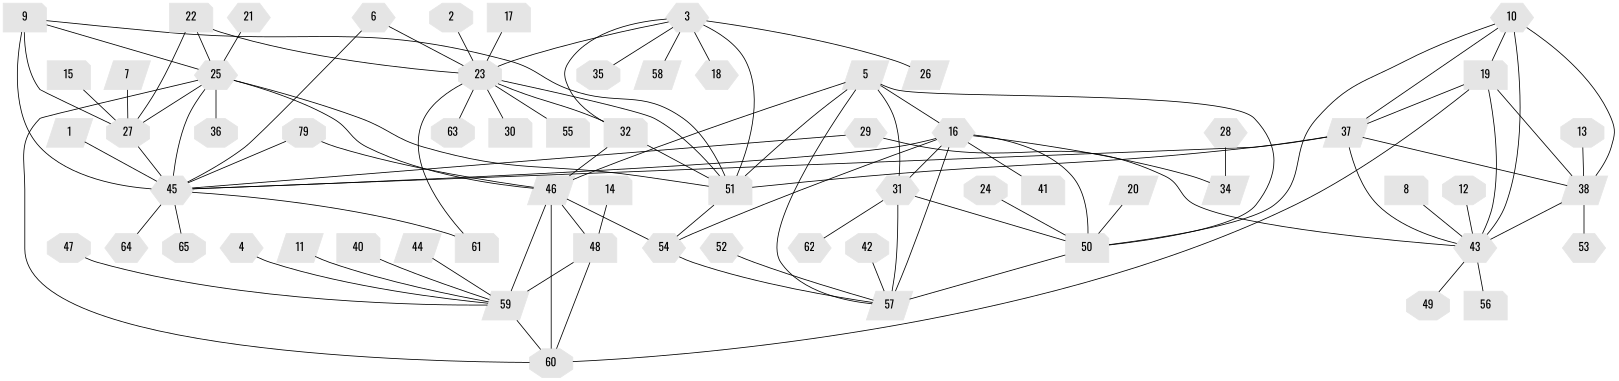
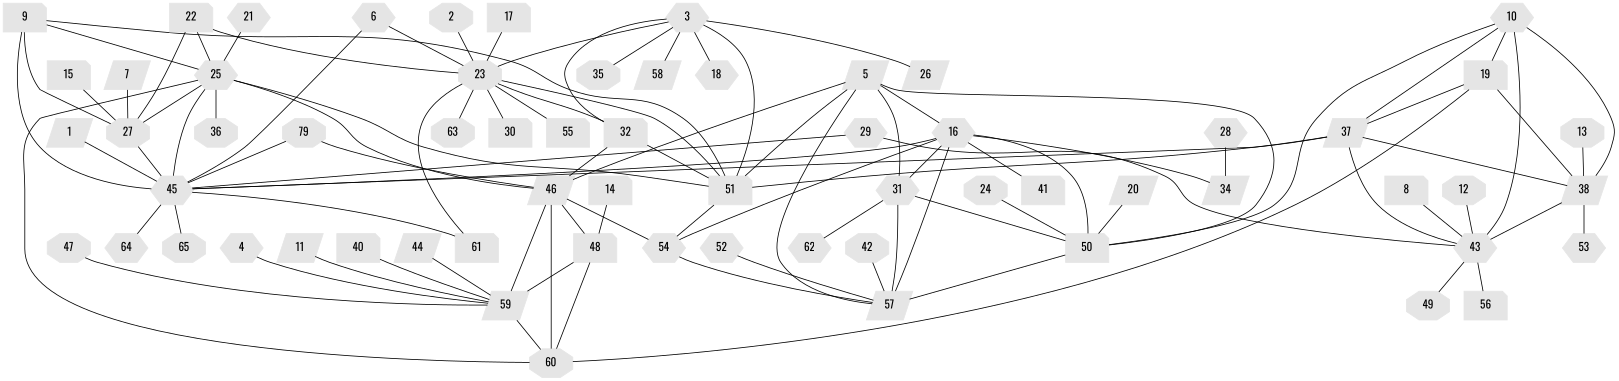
(1496, 162) -> none
